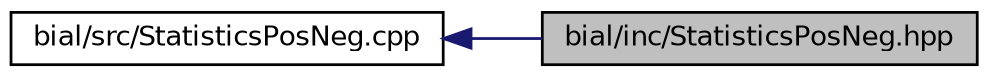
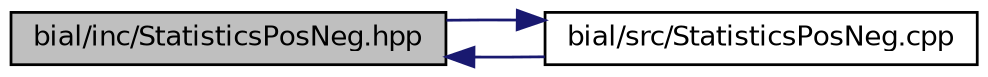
none -> (509, 57)
